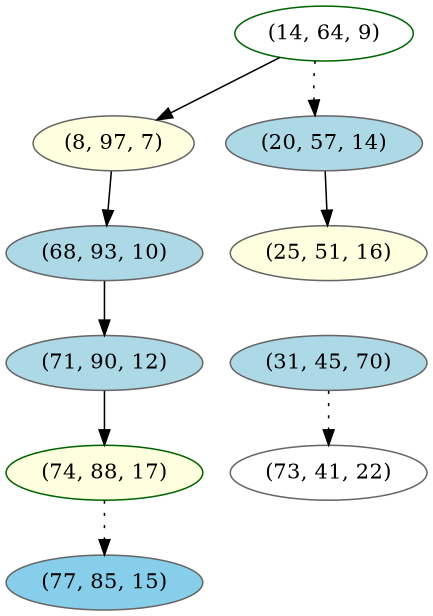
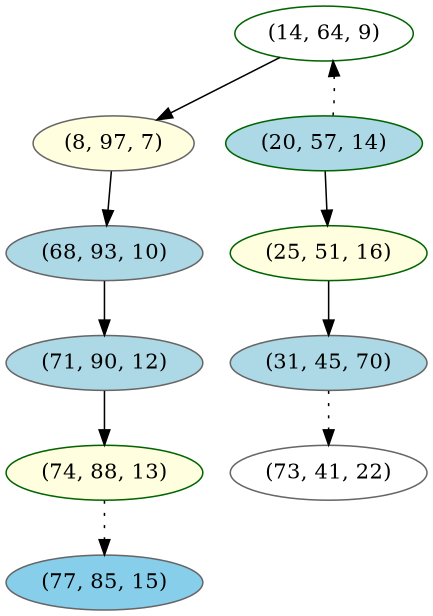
(314, 80) -> (334, 96)
(324, 143) -> (324, 143)
(329, 253) -> (329, 253)
none -> (329, 301)
(104, 473) -> (104, 473)
